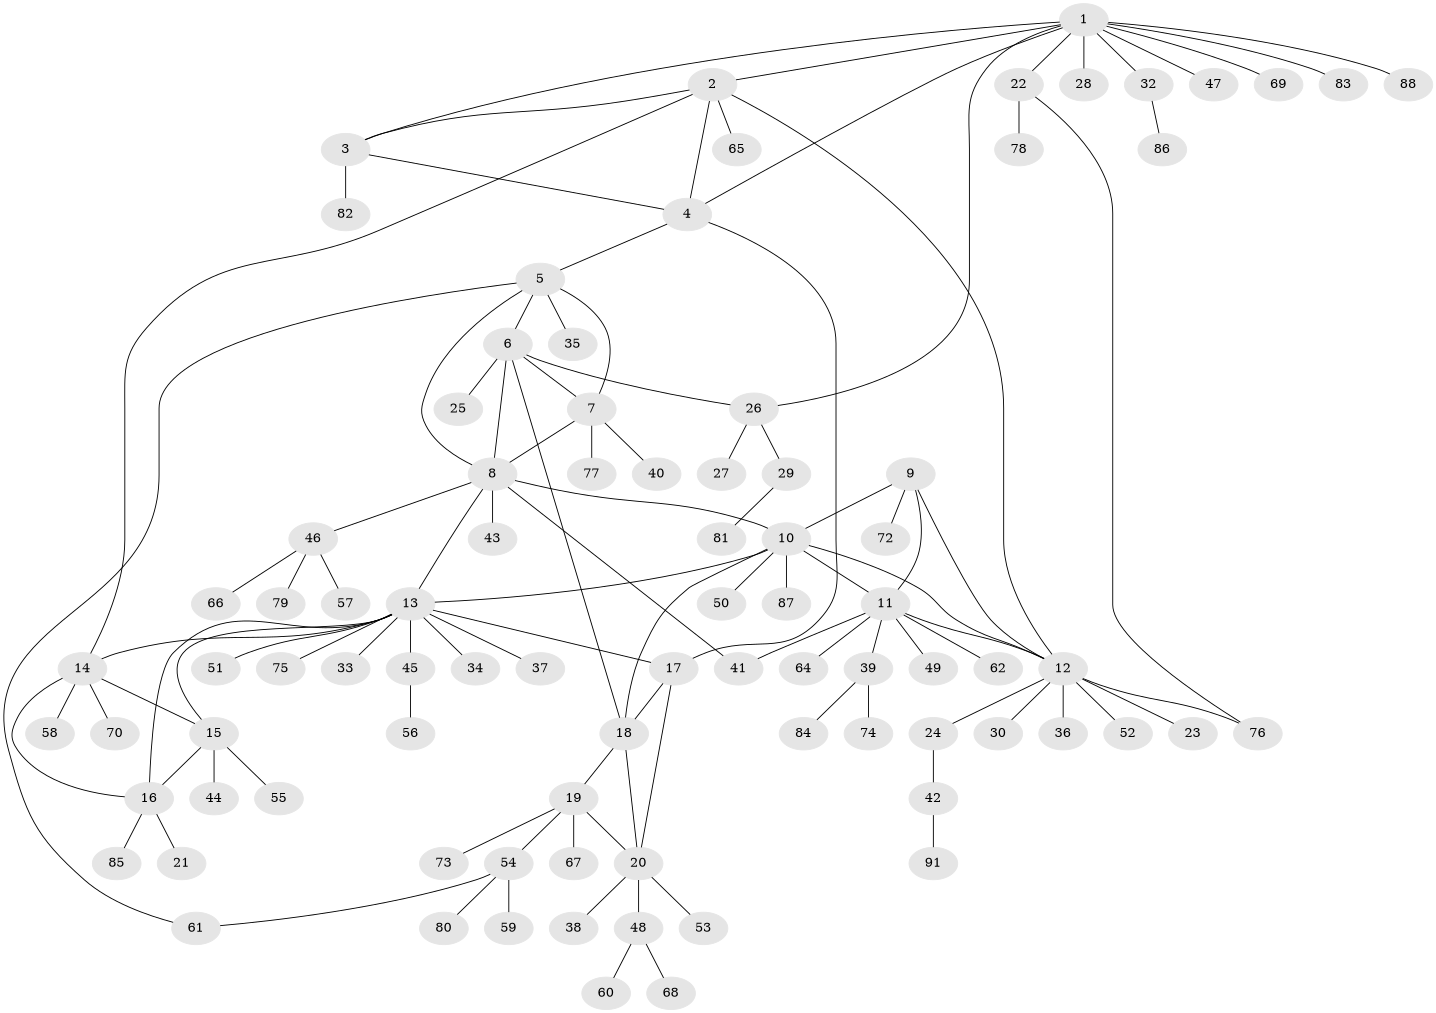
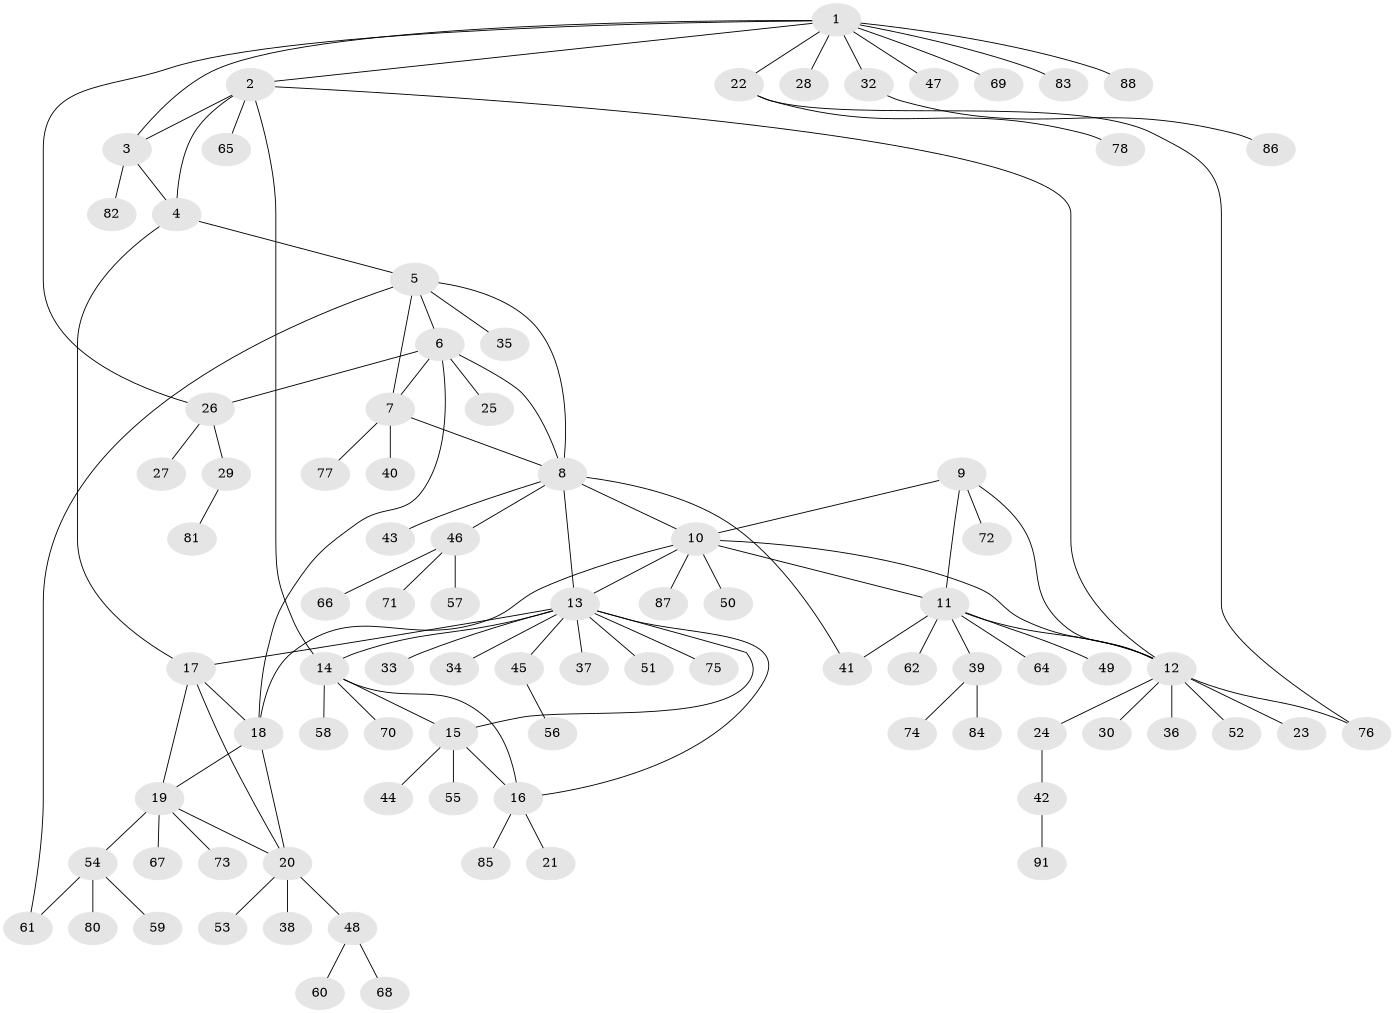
(880, 108) -> none
(281, 604) -> (390, 604)
none -> (175, 734)
